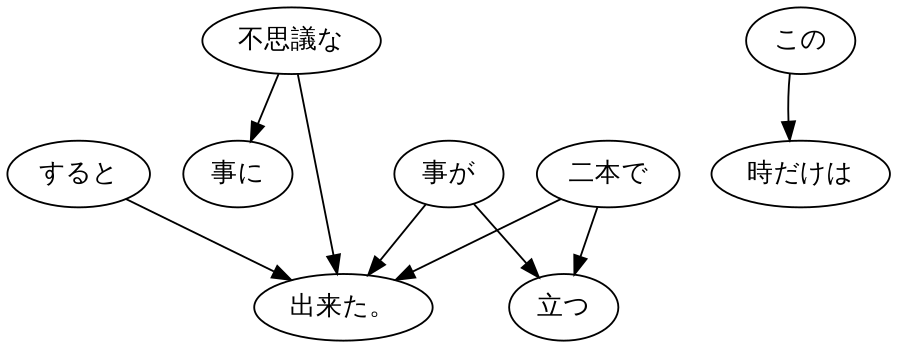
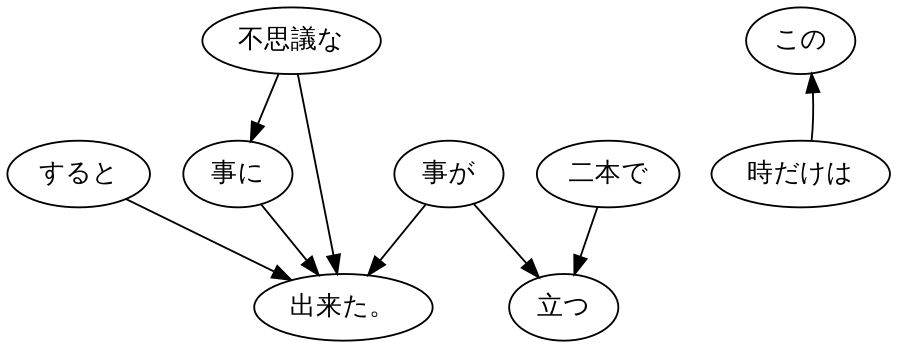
(788, 98) -> (813, 116)
(483, 237) -> (284, 232)
